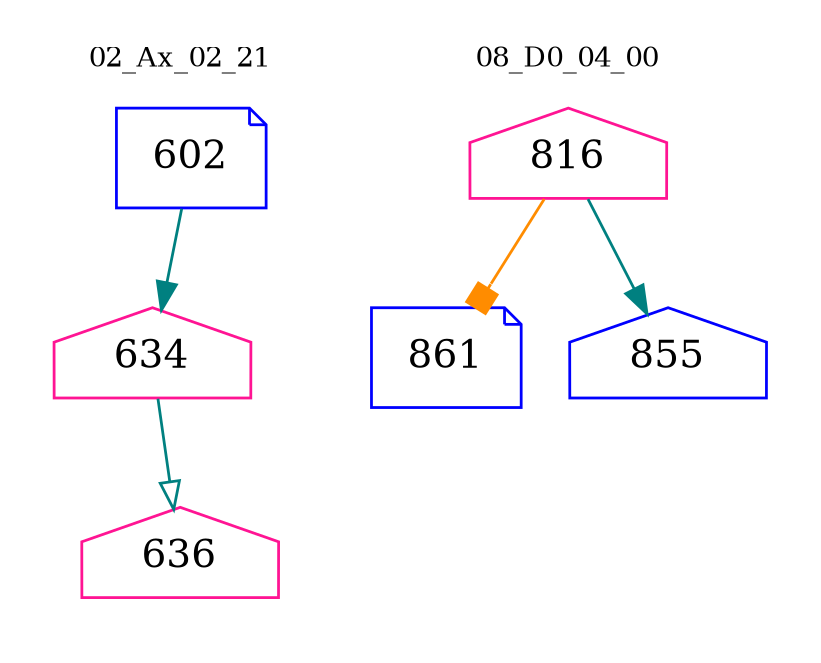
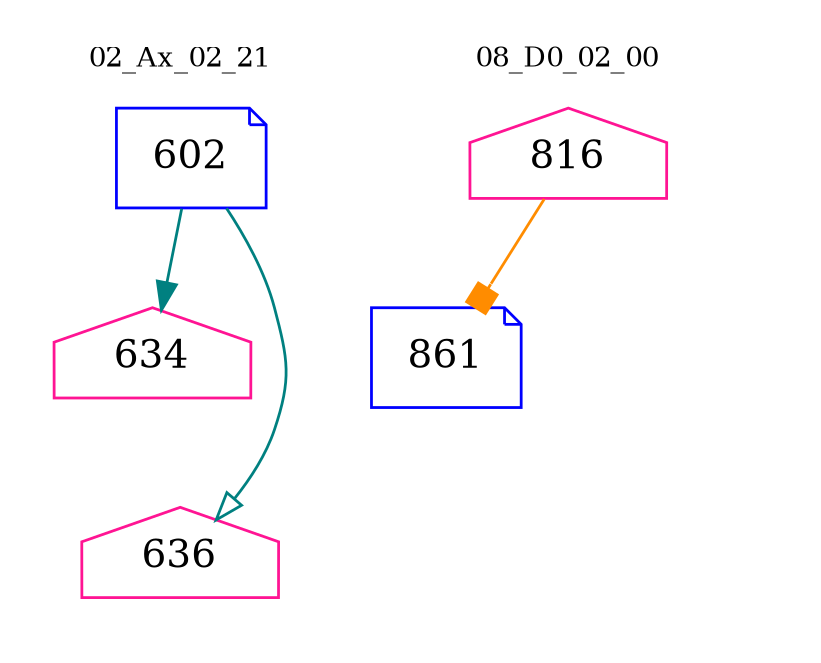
(568, 60) -> (568, 60)
(668, 358) -> none
(164, 440) -> (285, 353)
